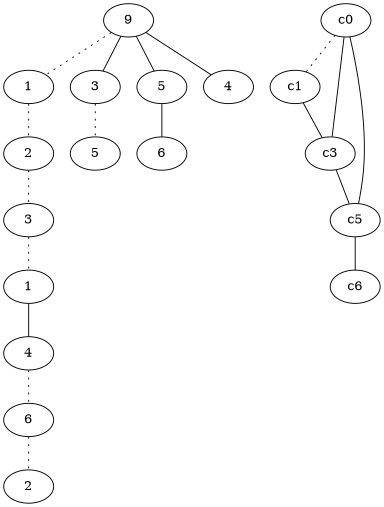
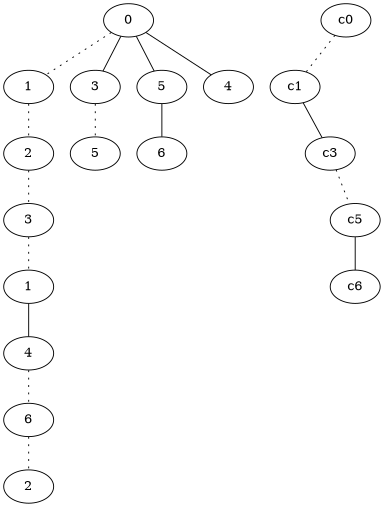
(129, 20) -> (129, 20)
(338, 87) -> none
(363, 120) -> none
(343, 187) -> (343, 187)
